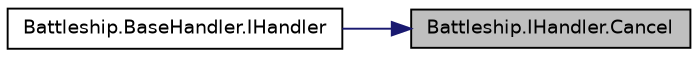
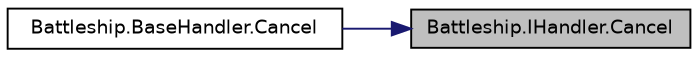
(175, 29) -> (175, 29)
